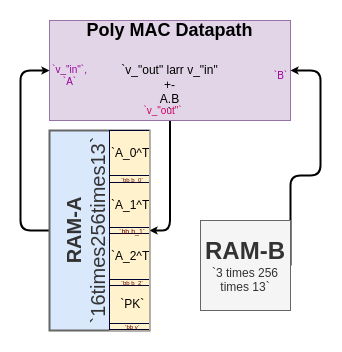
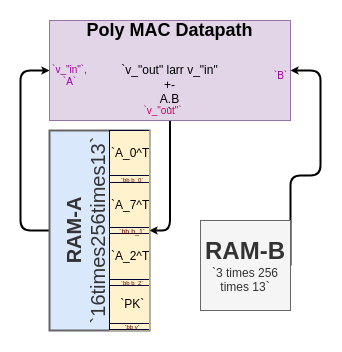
(130, 188) -> (130, 188)
